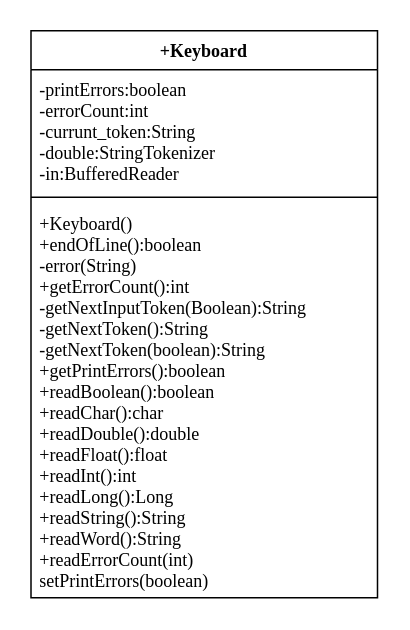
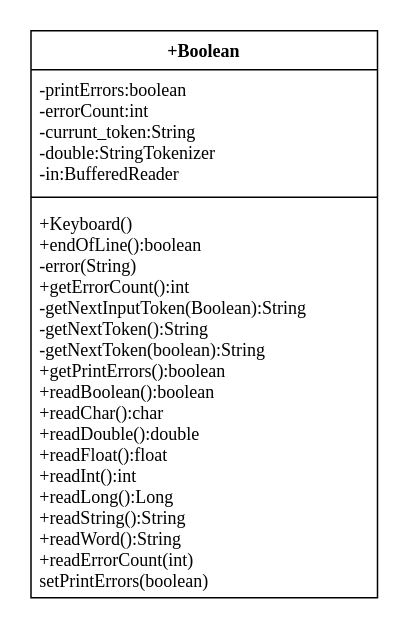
(203, 51) -> (203, 51)
